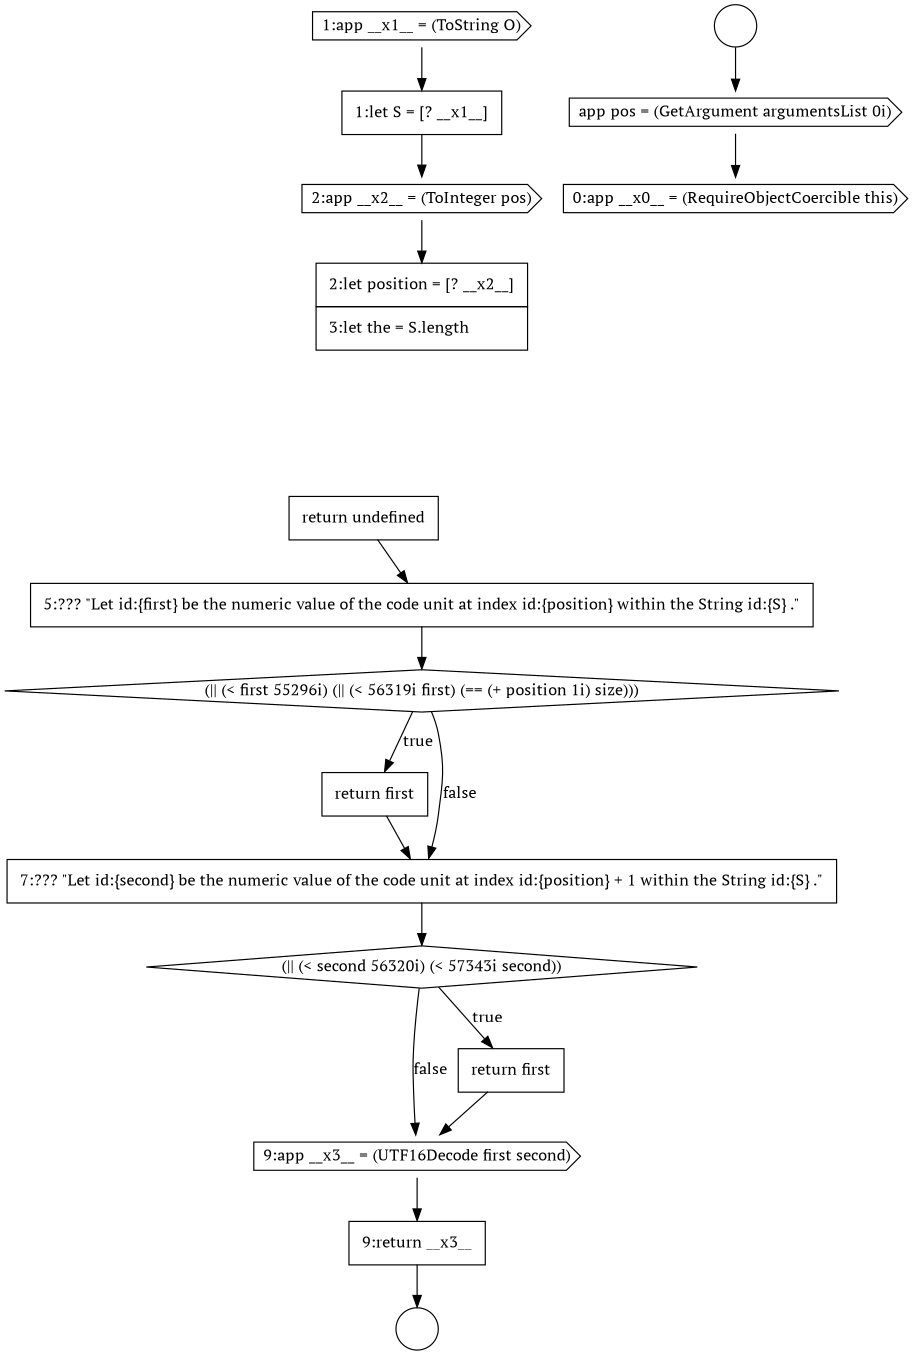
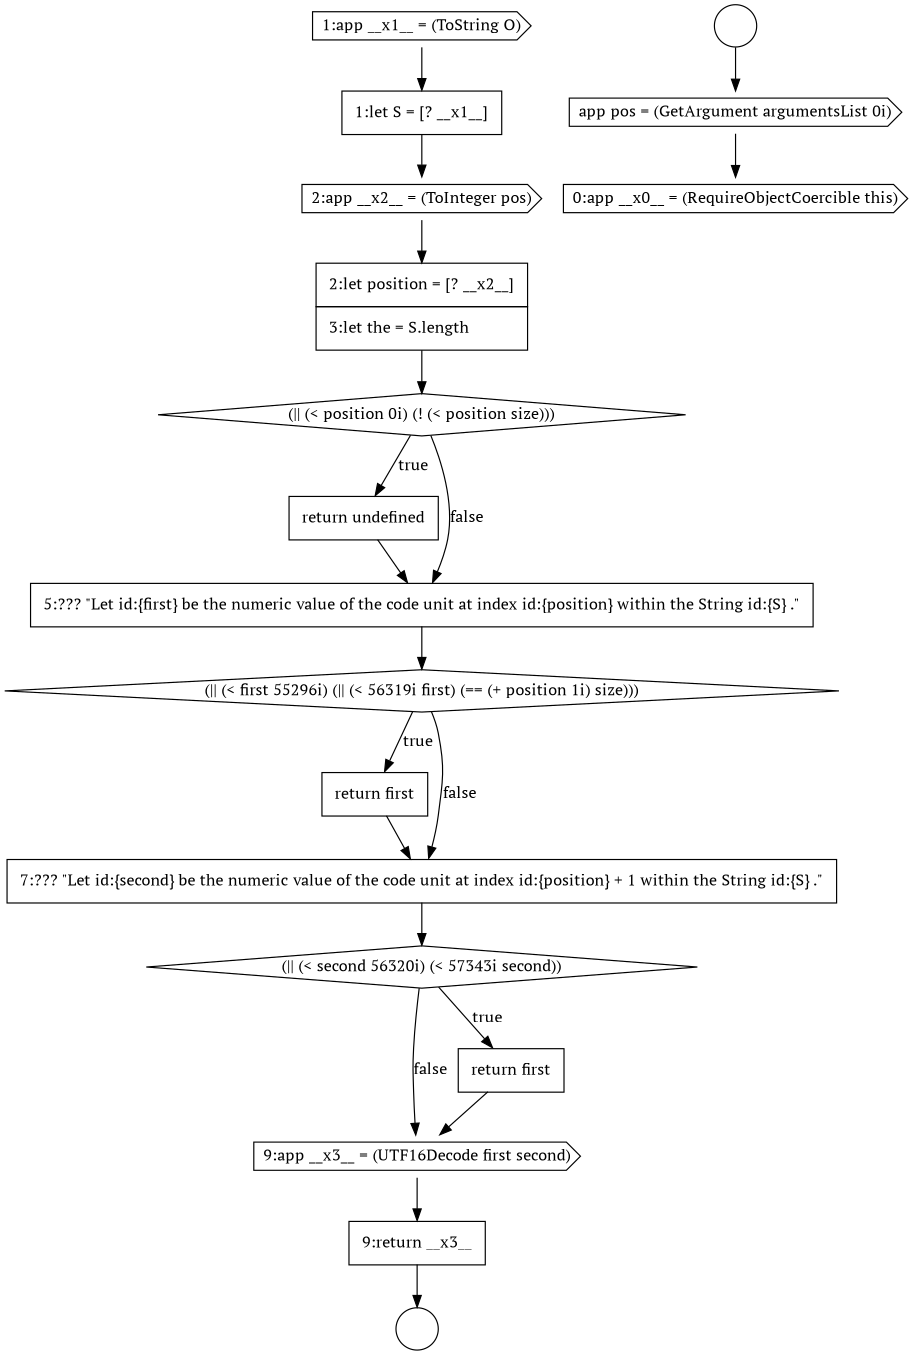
none -> (422, 415)
